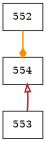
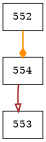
(28, 102) -> (18, 94)
